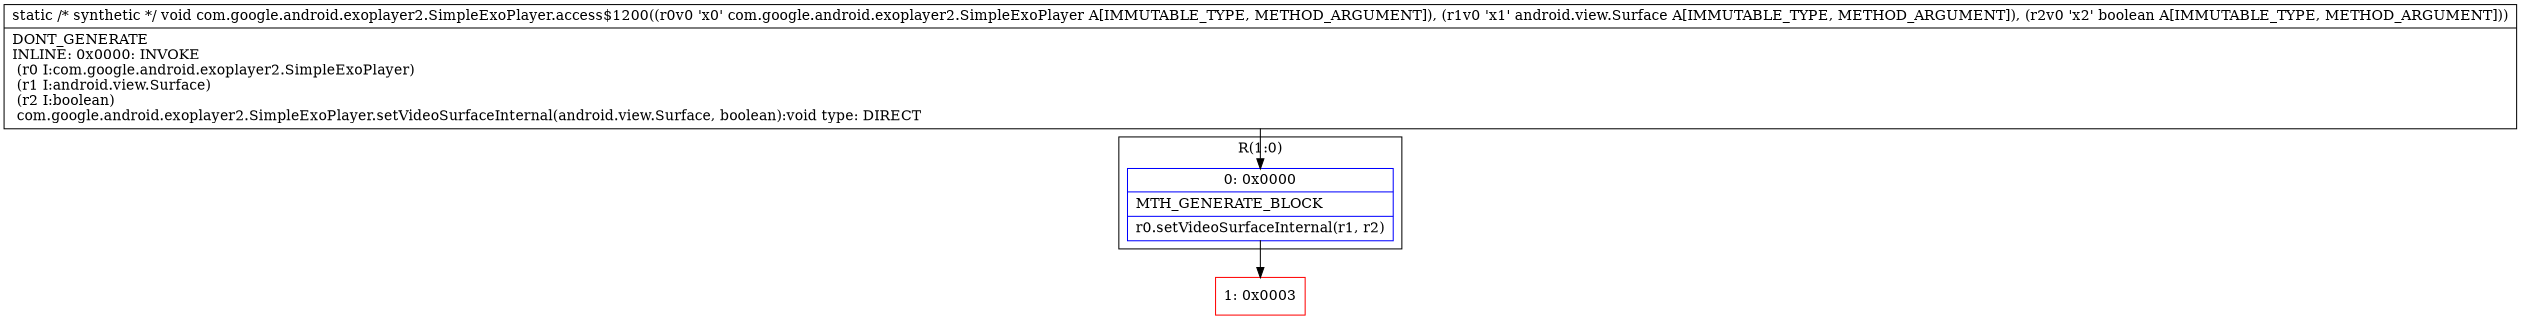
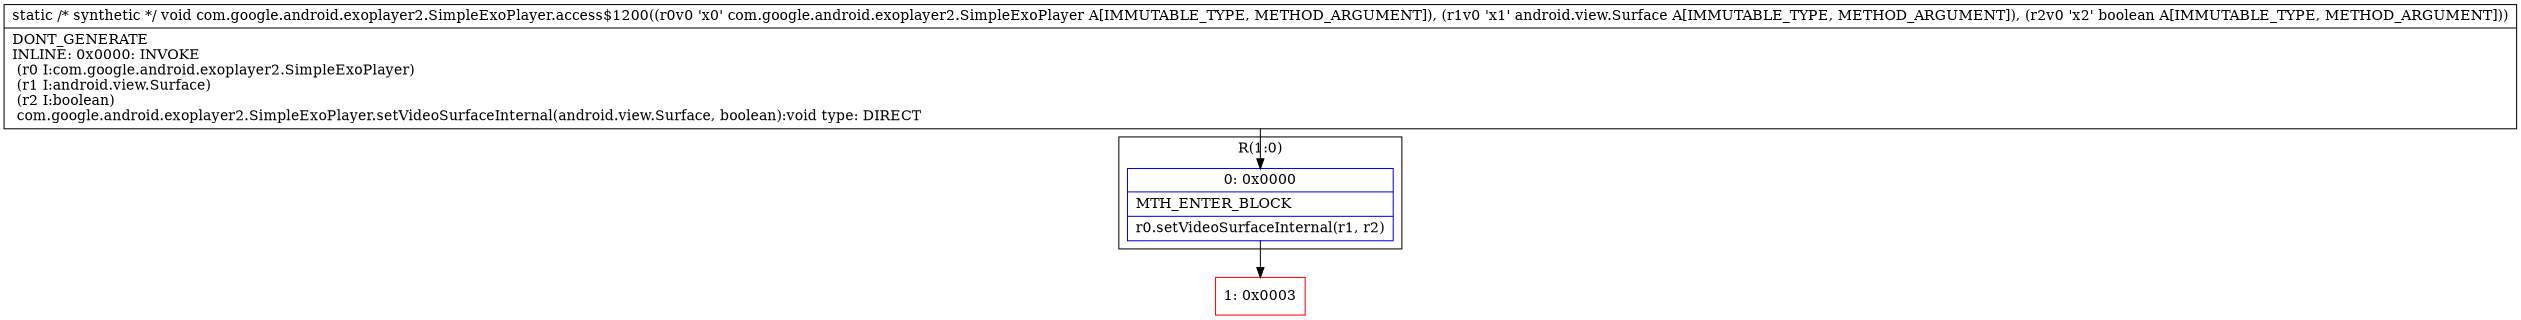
(1229, 204) -> (1214, 204)
